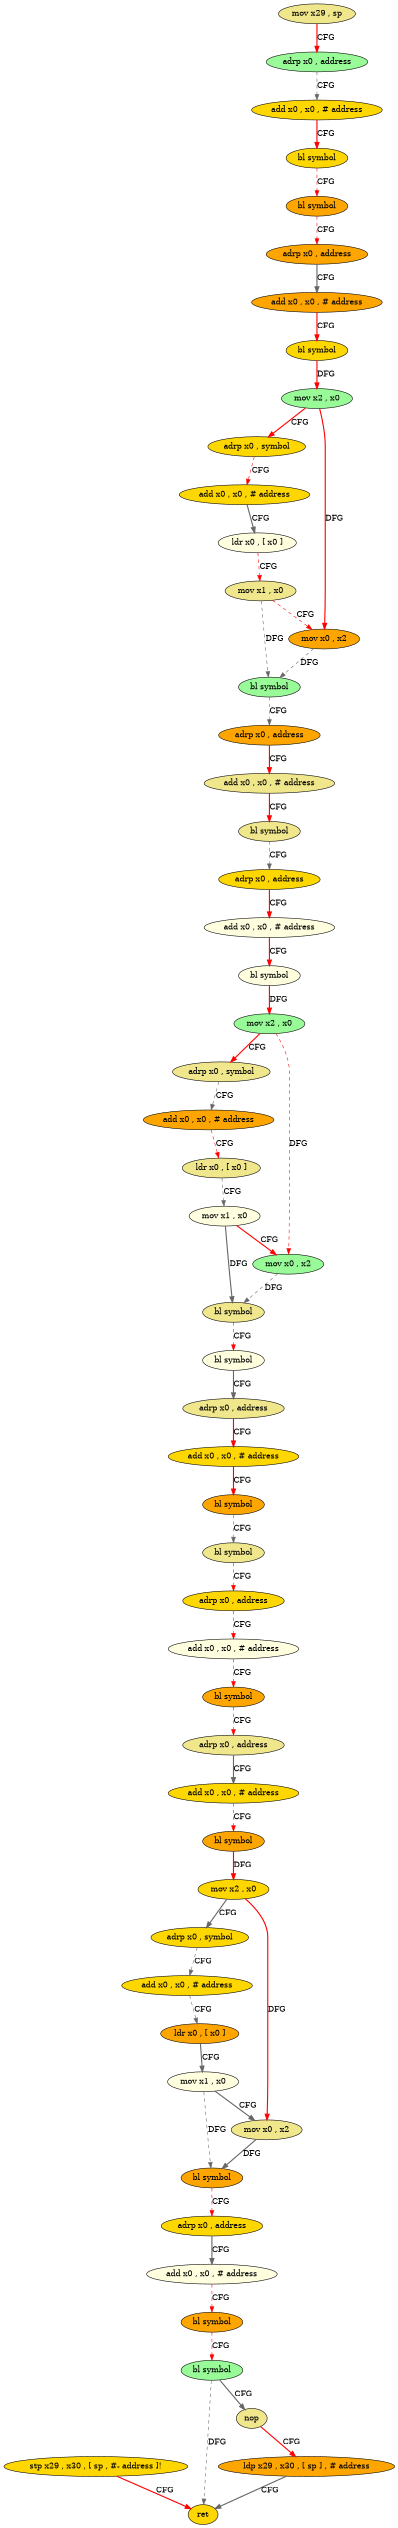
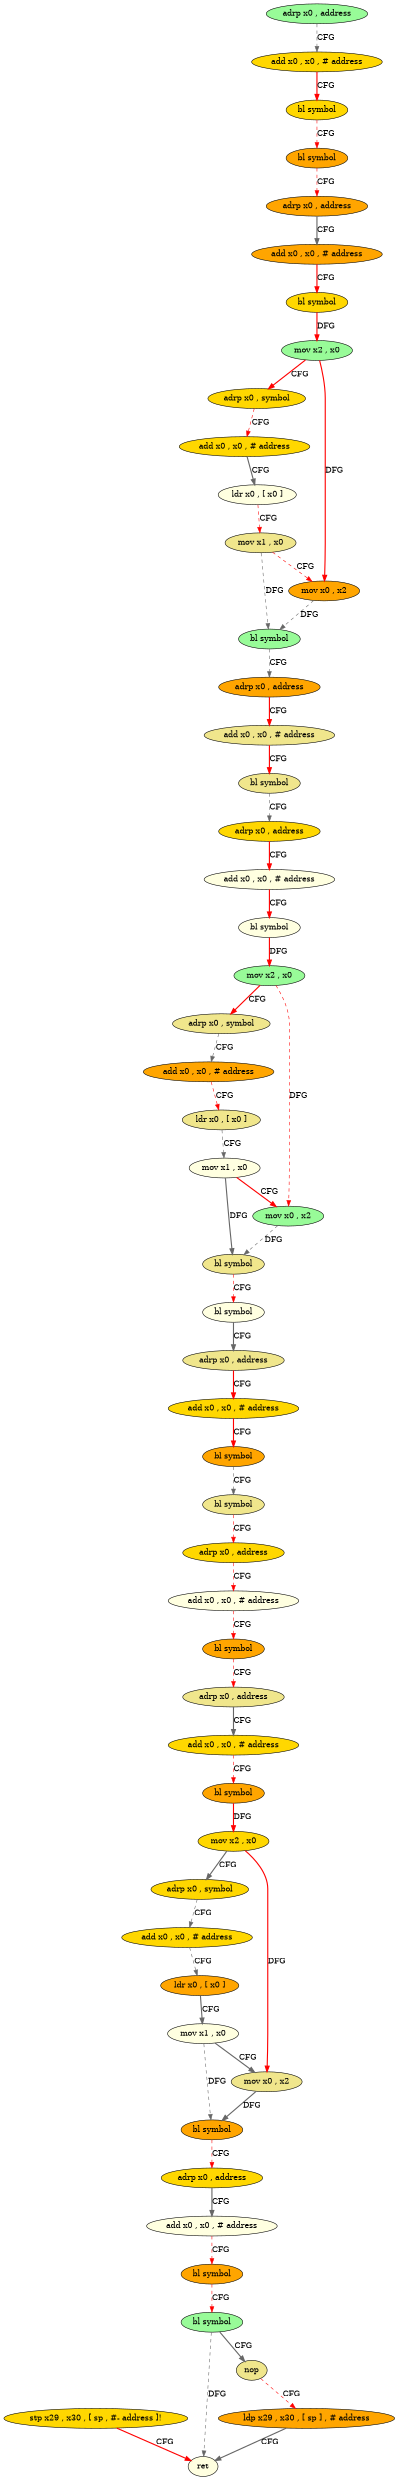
(317, 14) -> none
(276, 2440) -> (276, 2392)
(203, 2515) -> (203, 2466)
